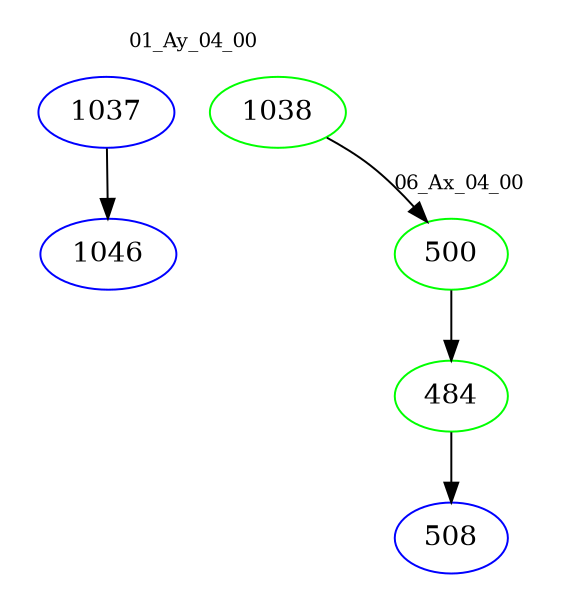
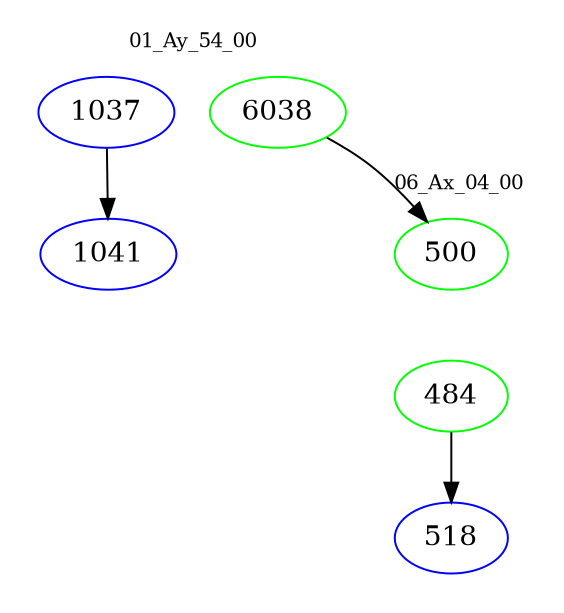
(193, 42) -> (193, 42)
(278, 112) -> (278, 112)
(108, 254) -> (108, 254)
(451, 316) -> none
(451, 538) -> (451, 538)
